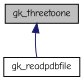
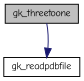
(35, 45) -> (48, 36)
